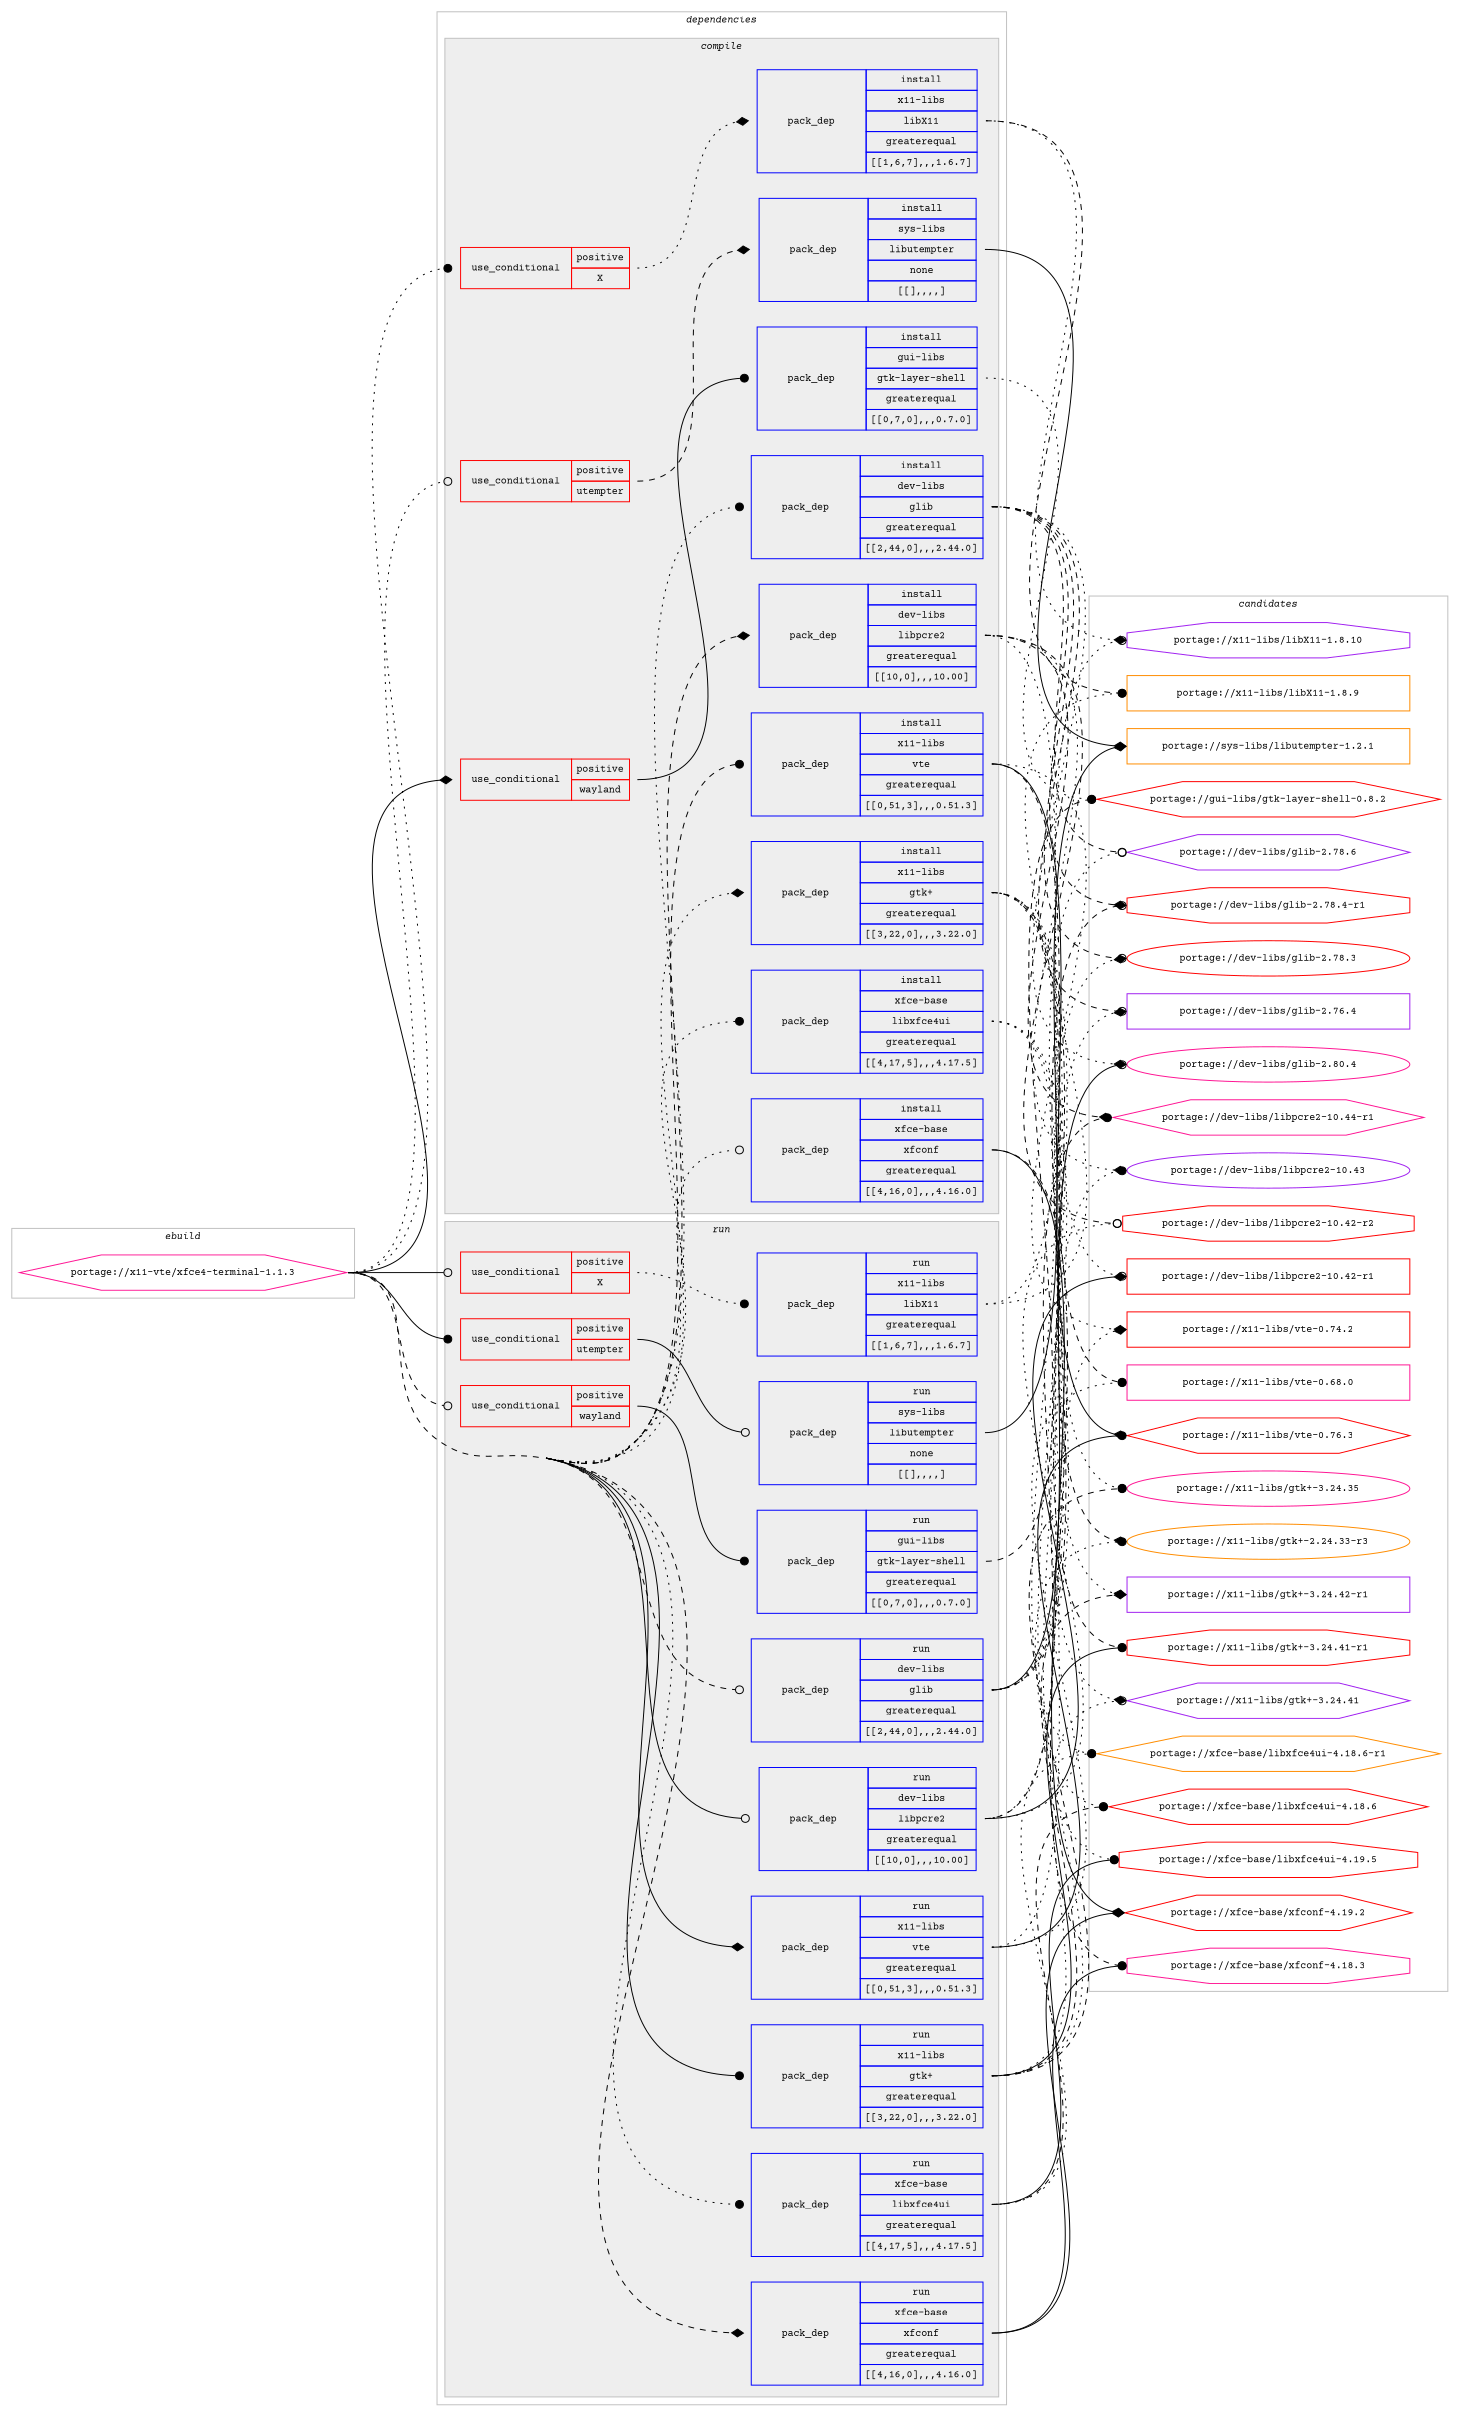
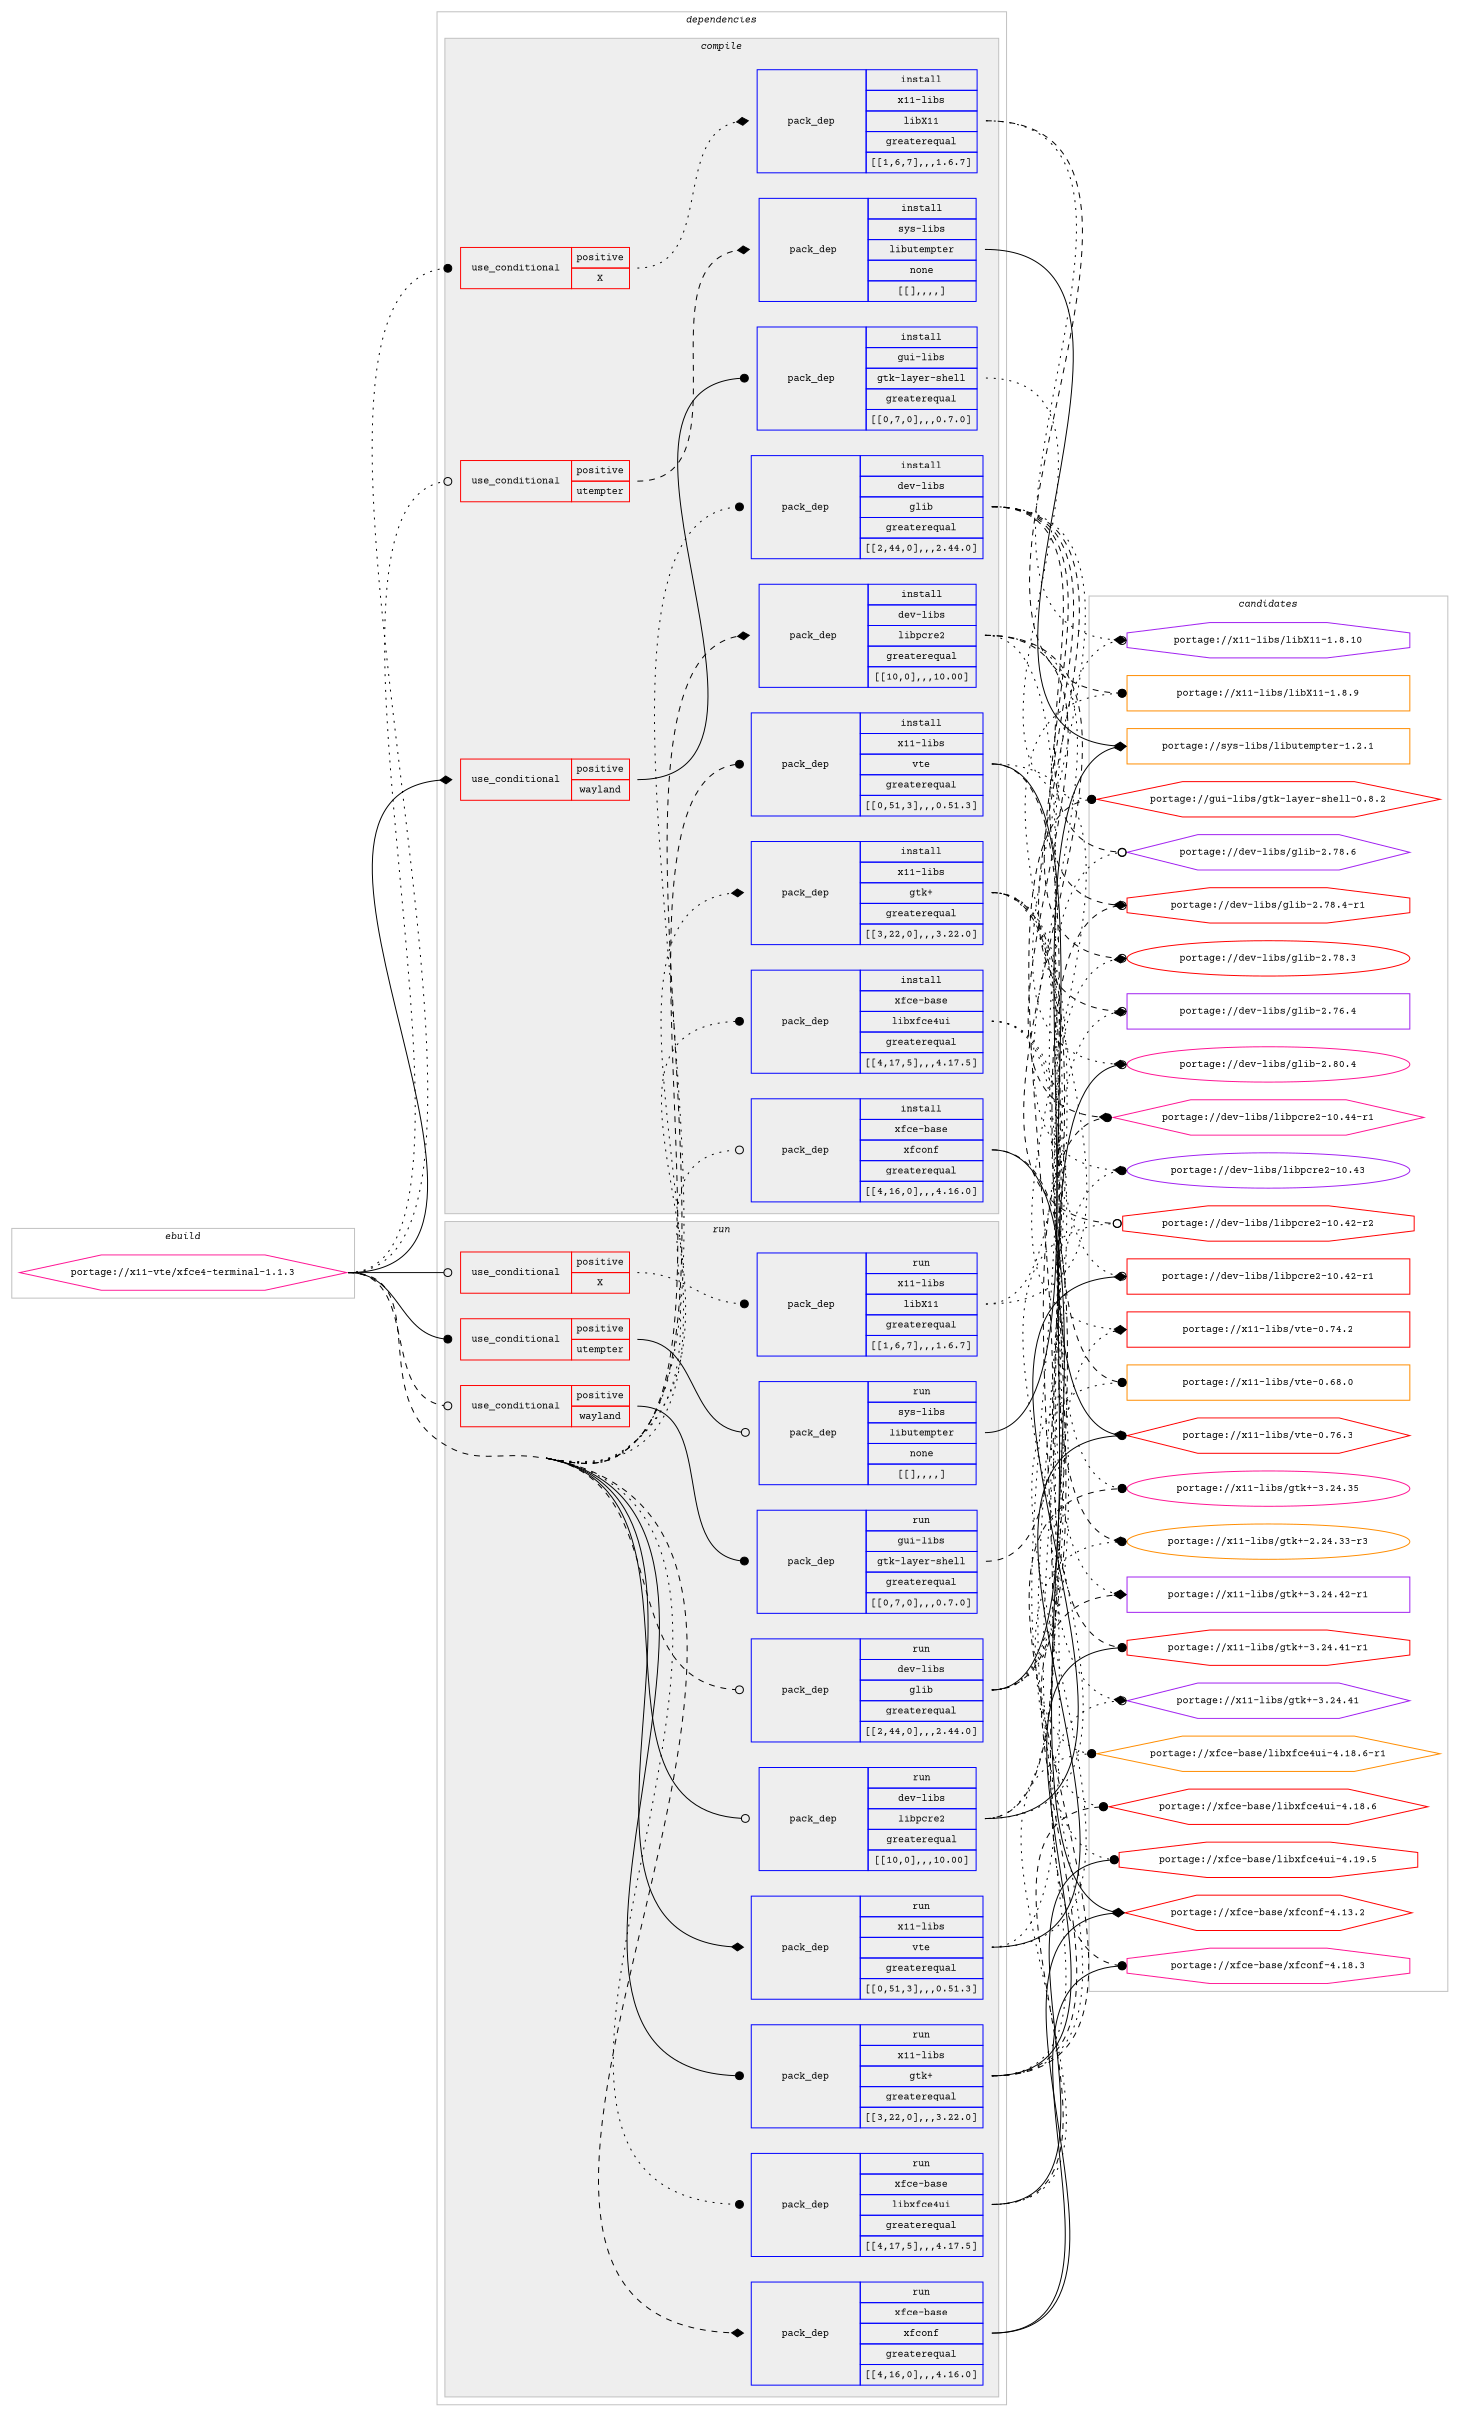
(1268, 1383) -> (1268, 1383)
(1268, 1913) -> (1268, 1913)
